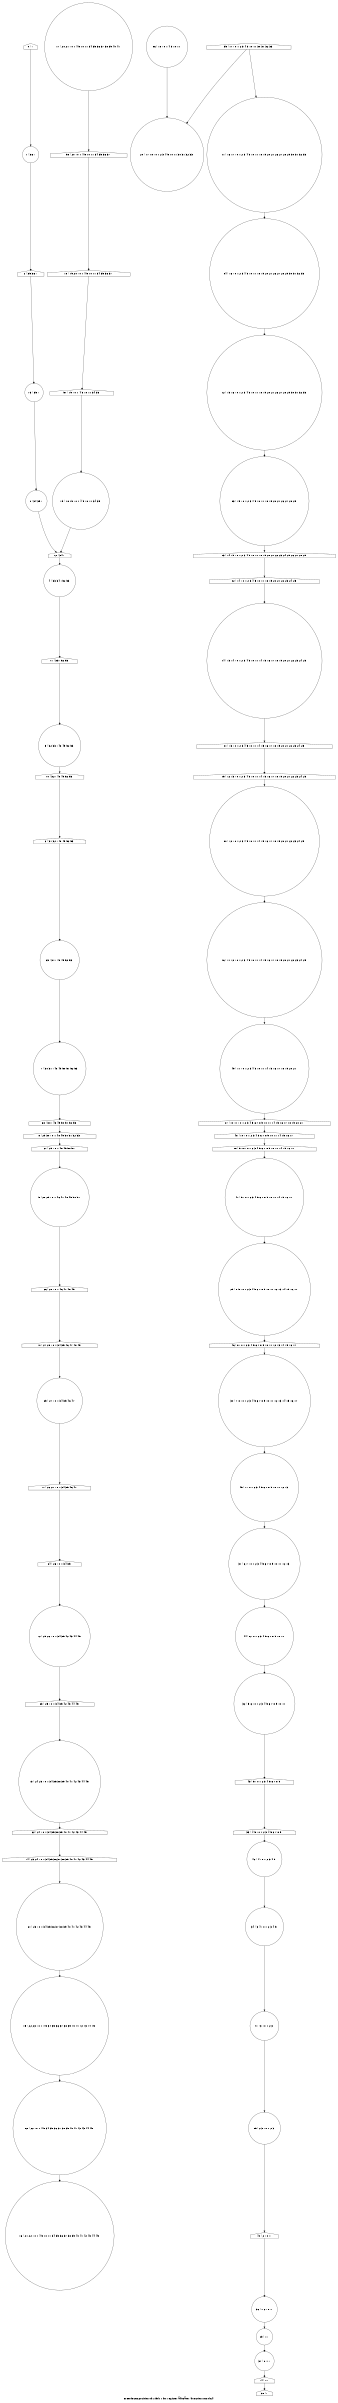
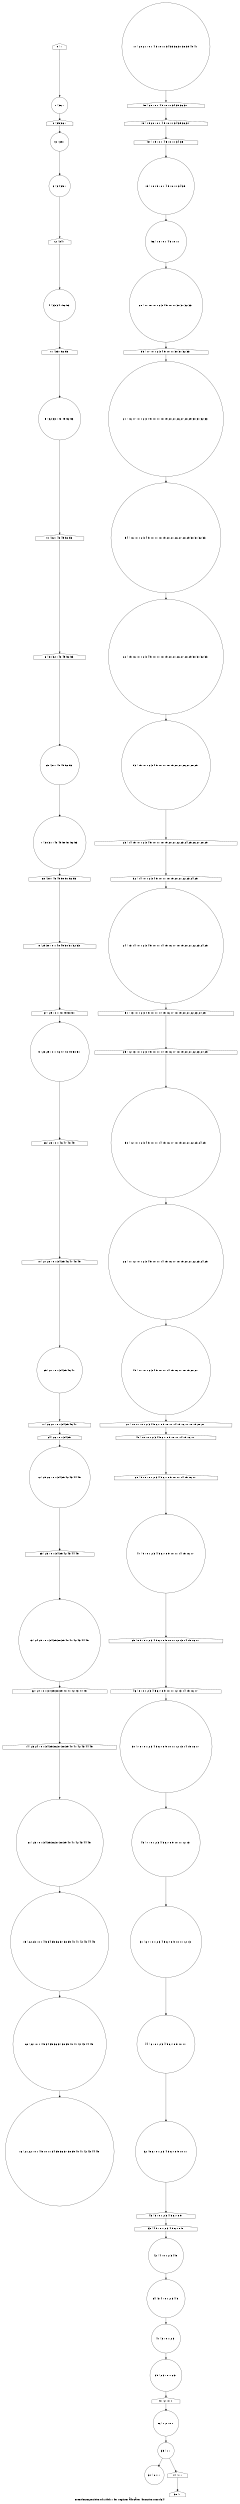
(216, 84) -> (166, 344)
(66, 539) -> (166, 217)
(264, 1289) -> (166, 1640)
(264, 2373) -> (172, 2464)
